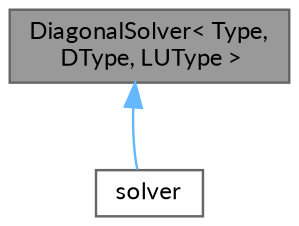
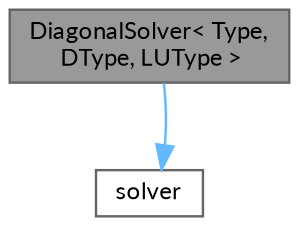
(134, 139) -> (166, 114)
